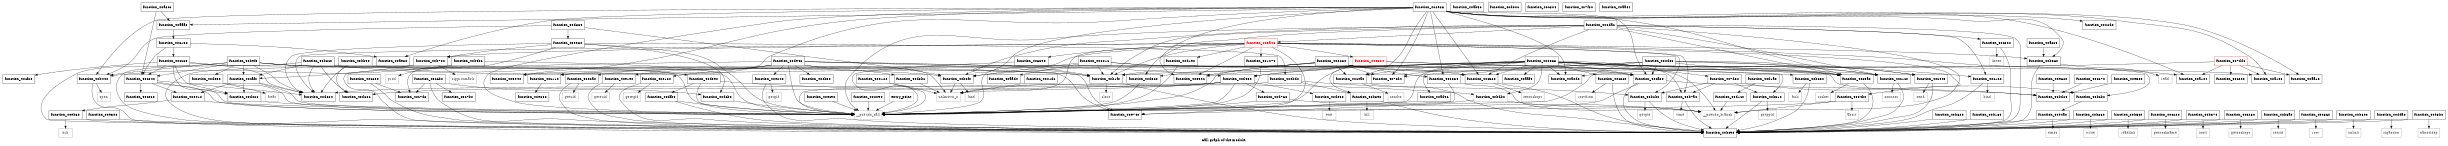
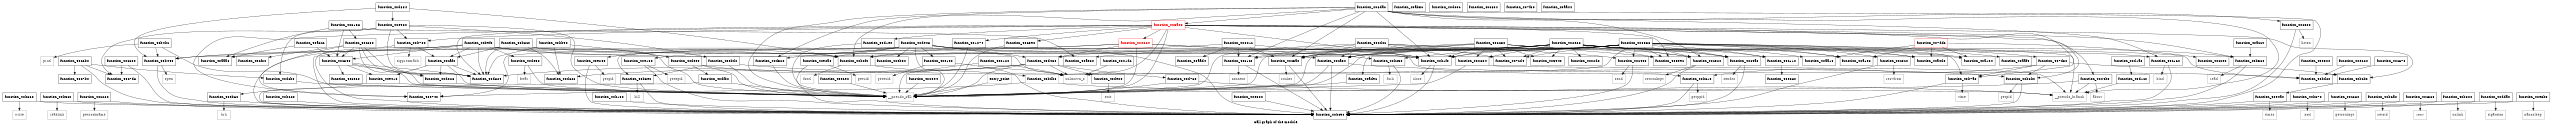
(173, 33) -> (273, 41)
none -> (1513, 51)
(911, 79) -> none
